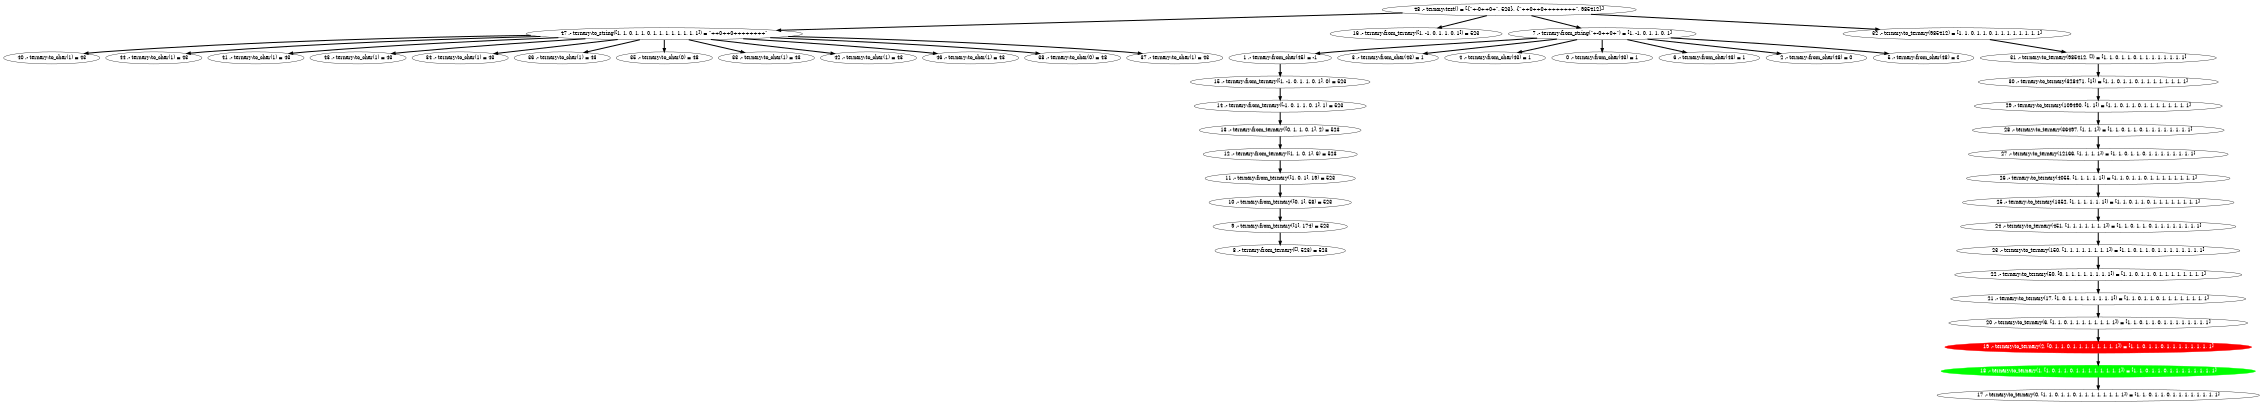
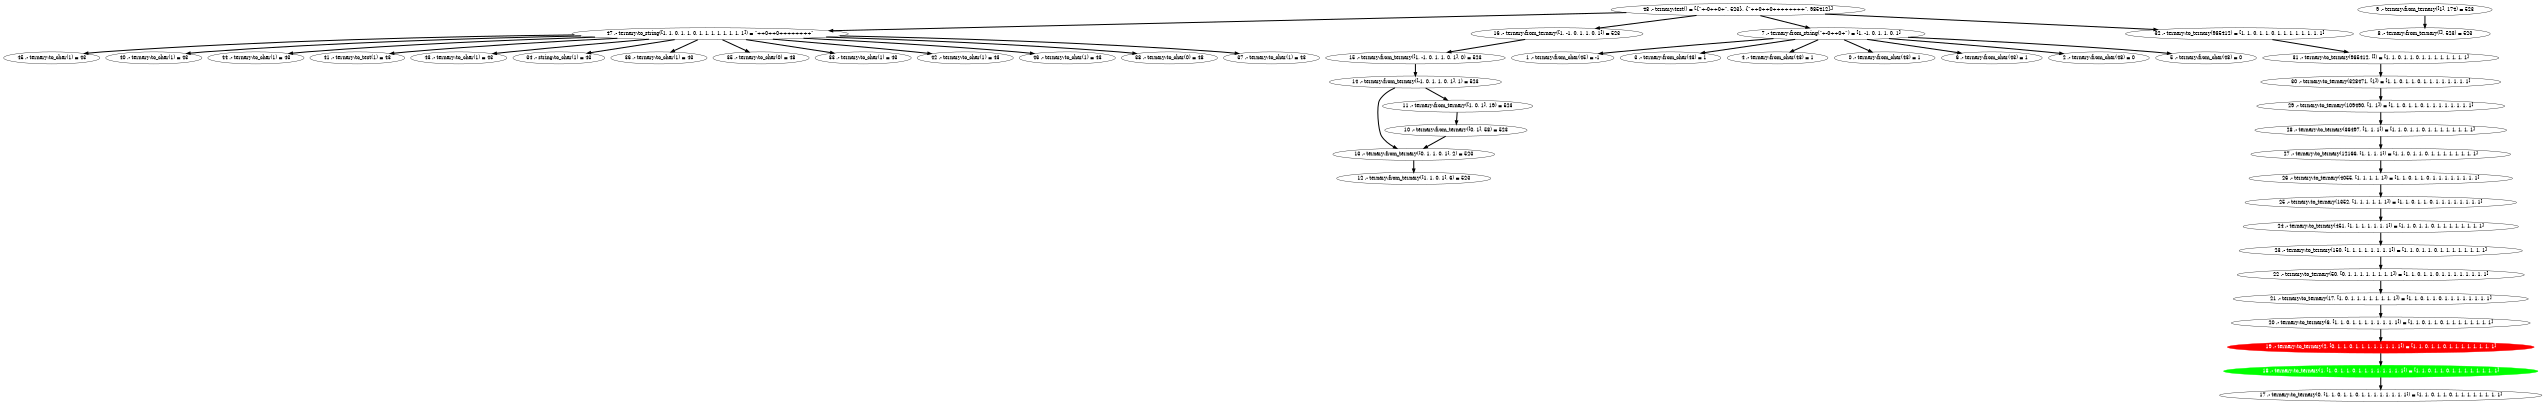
none -> (52, 58)
(256, 58) -> (357, 58)
(460, 58) -> (559, 58)
(1280, 68) -> (1488, 46)
(1280, 165) -> (1435, 93)
(1280, 213) -> (1436, 141)
